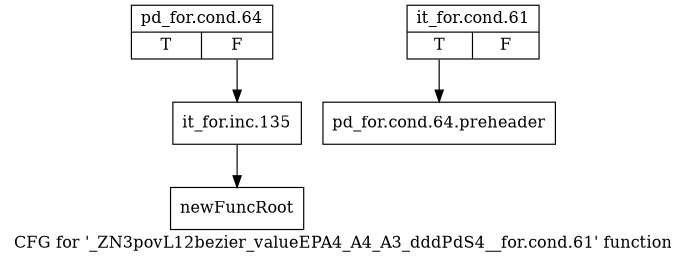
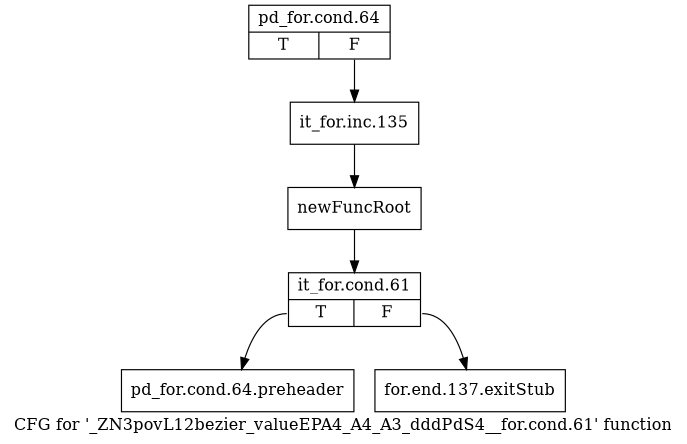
none -> (355, 245)
none -> (470, 391)
